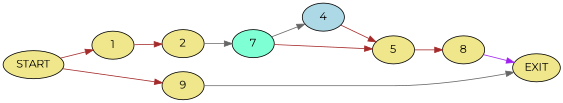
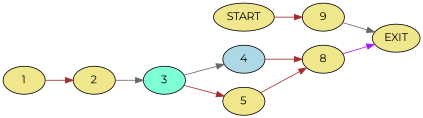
(355, 32) -> (280, 59)
(253, 44) -> (164, 80)
(73, 55) -> none
